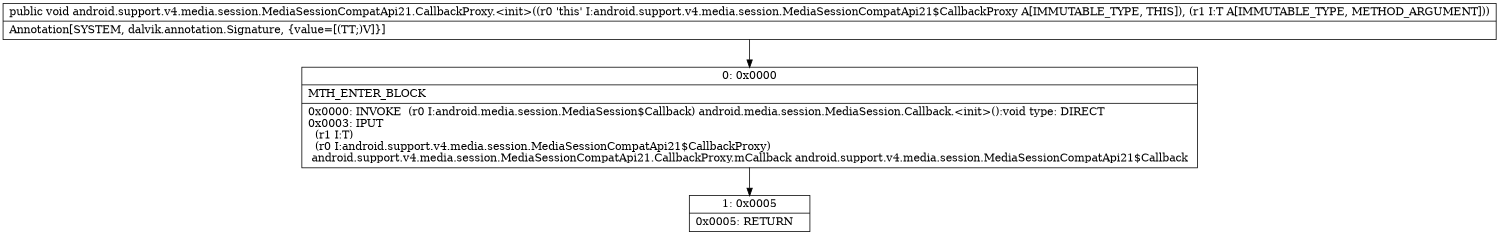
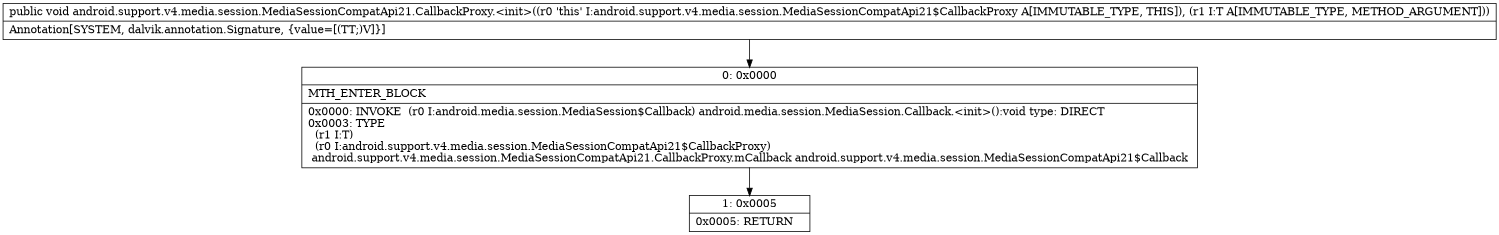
(349, 124) -> (350, 124)
